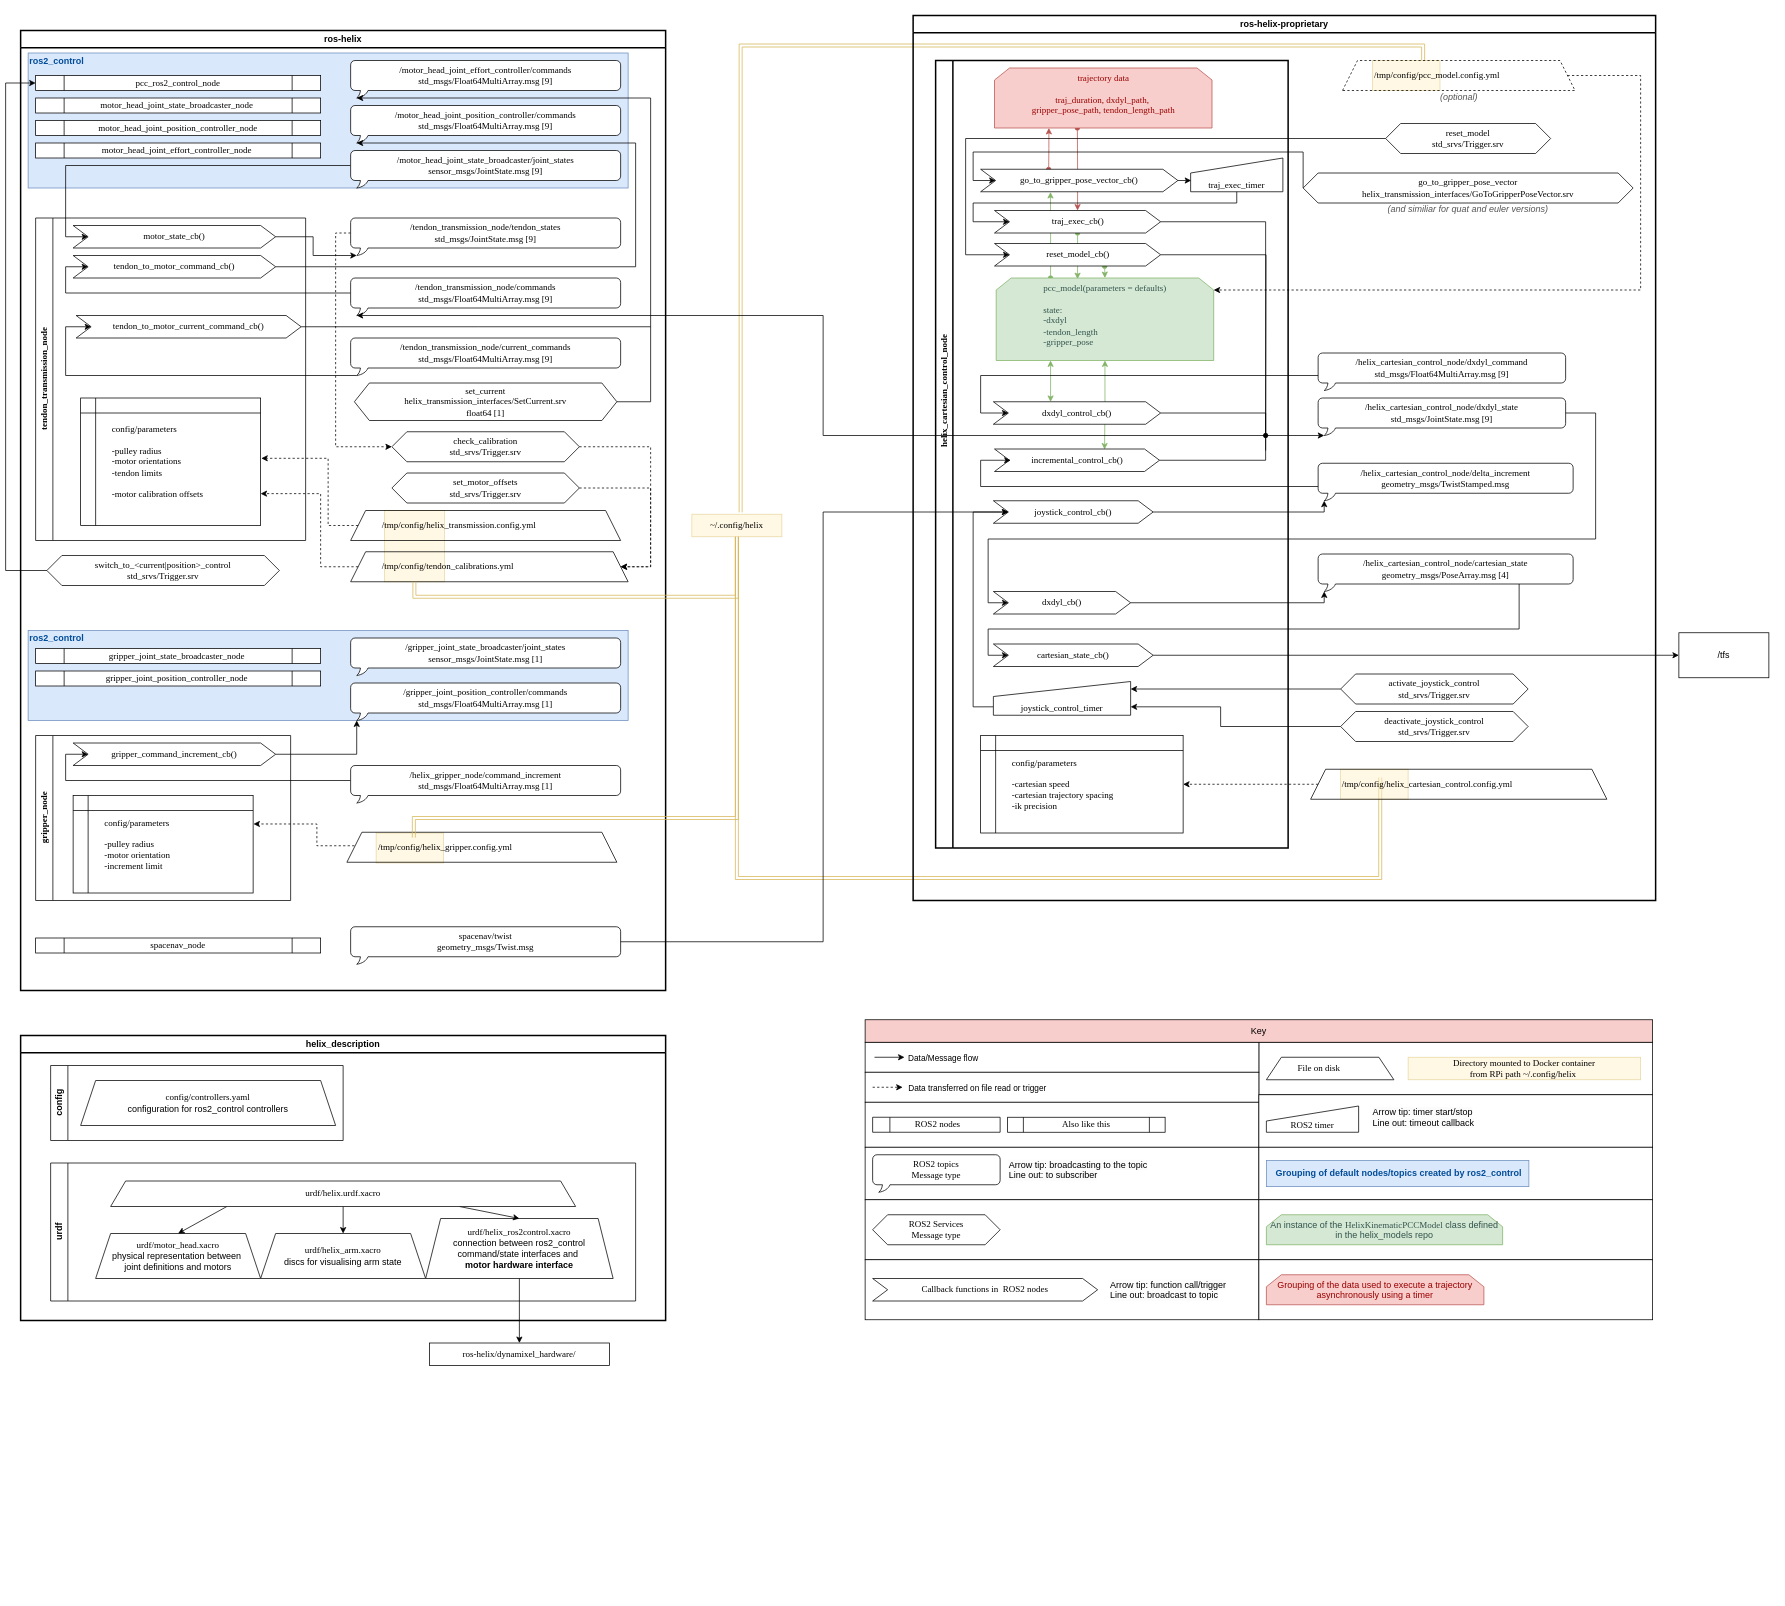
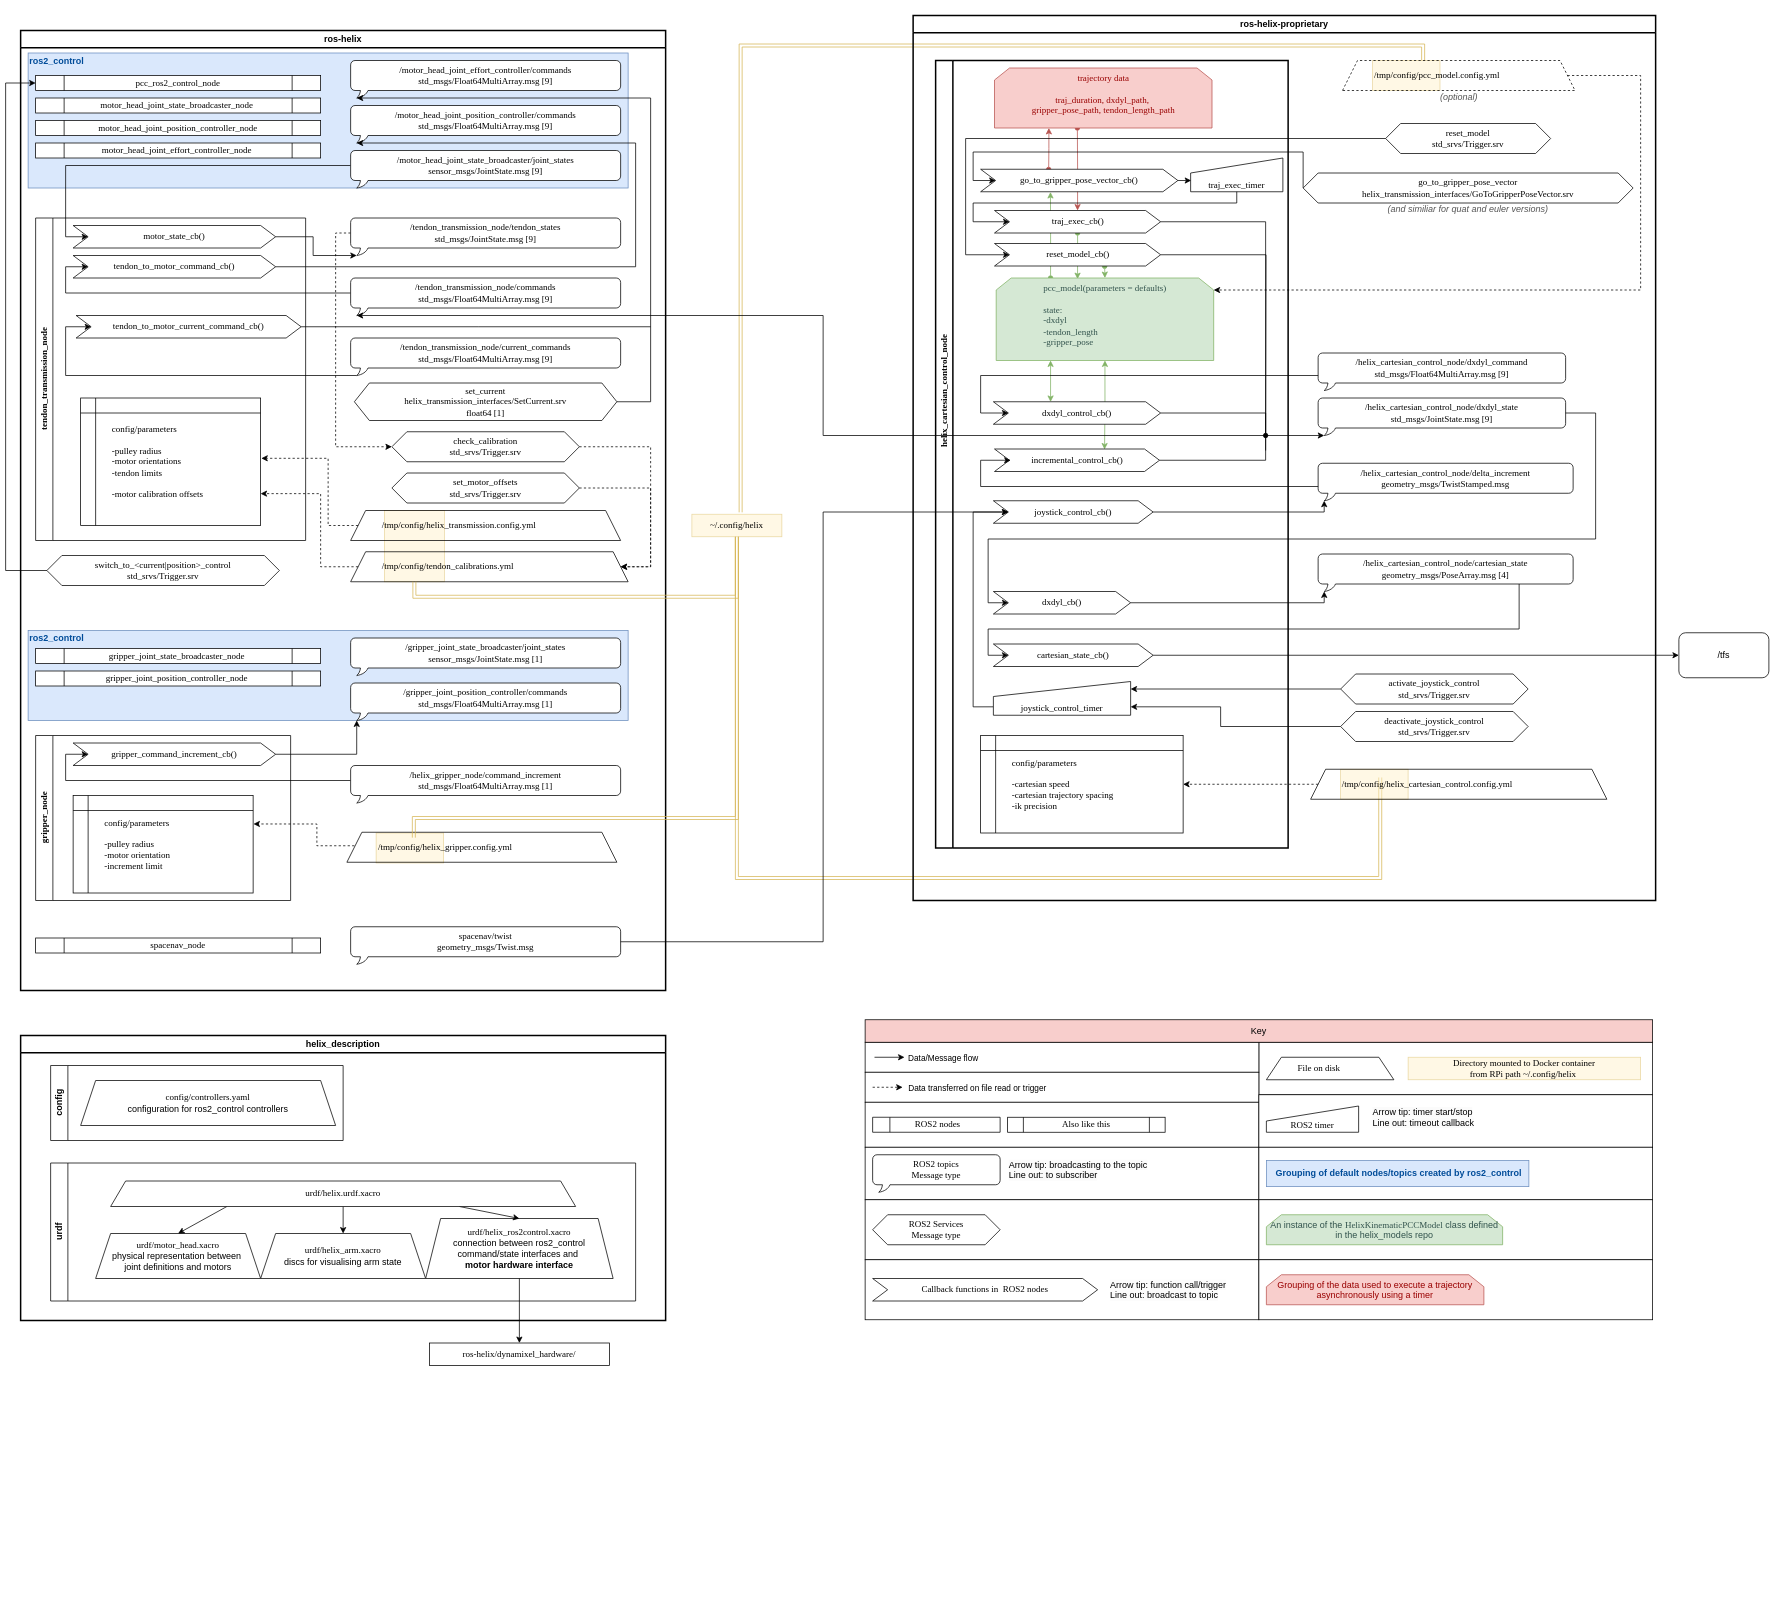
(1724, 655) -> (1724, 655)
